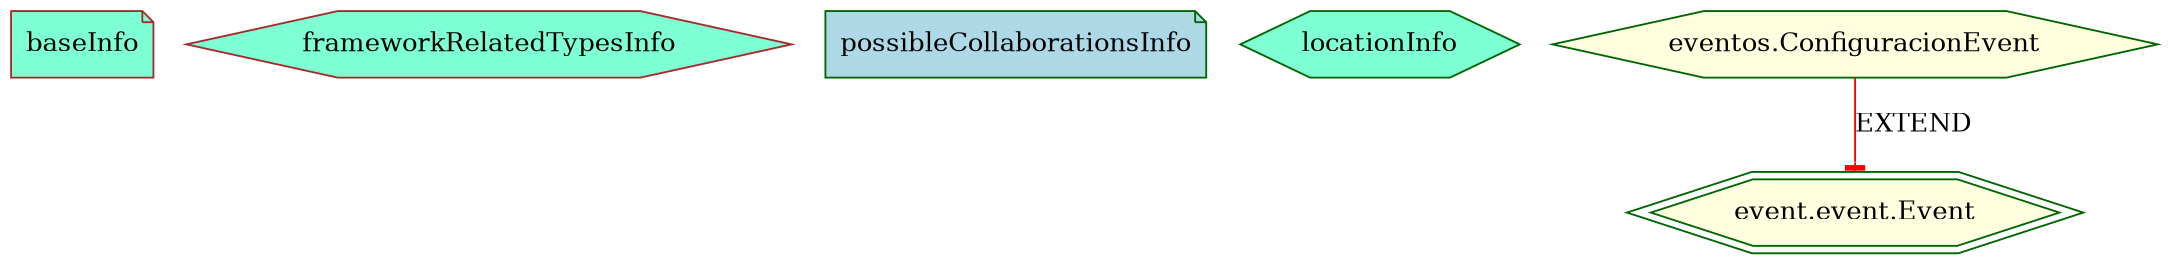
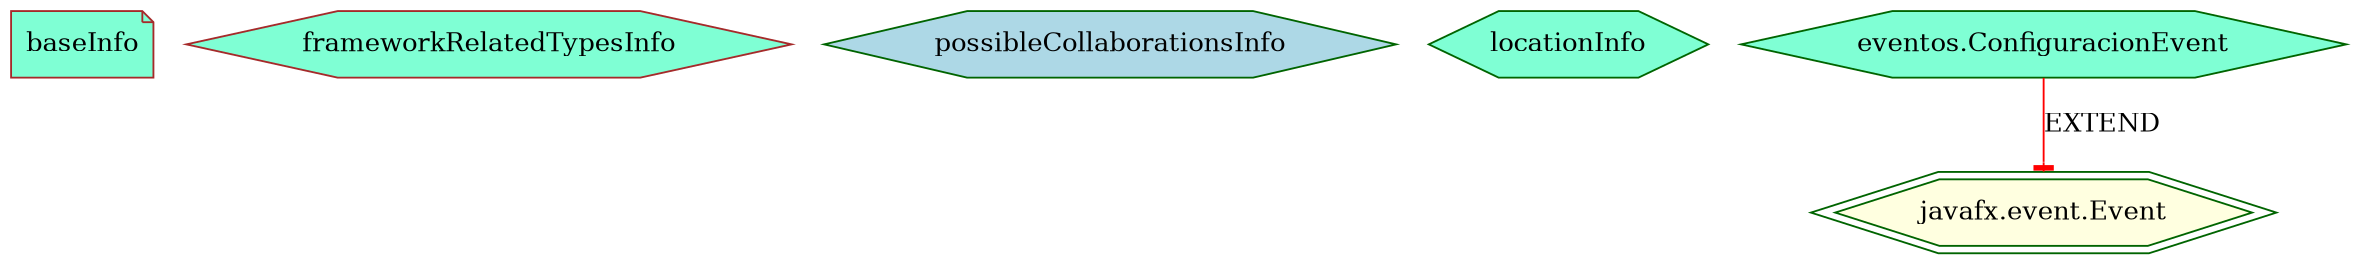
(1016, 44) -> (1110, 44)
(1855, 44) -> (2044, 44)
(1855, 213) -> (2044, 213)
